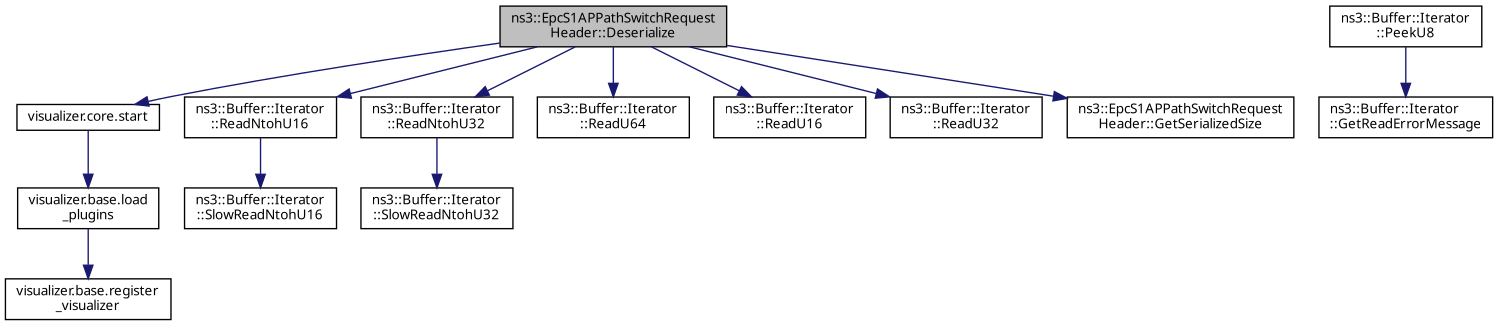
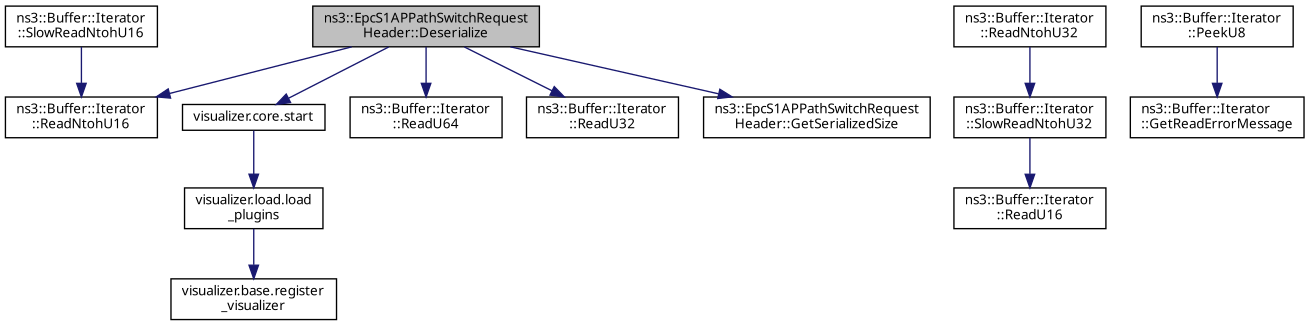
(531, 69) -> none
(695, 69) -> (1030, 156)
(261, 156) -> (81, 65)
(88, 208) -> (254, 208)
